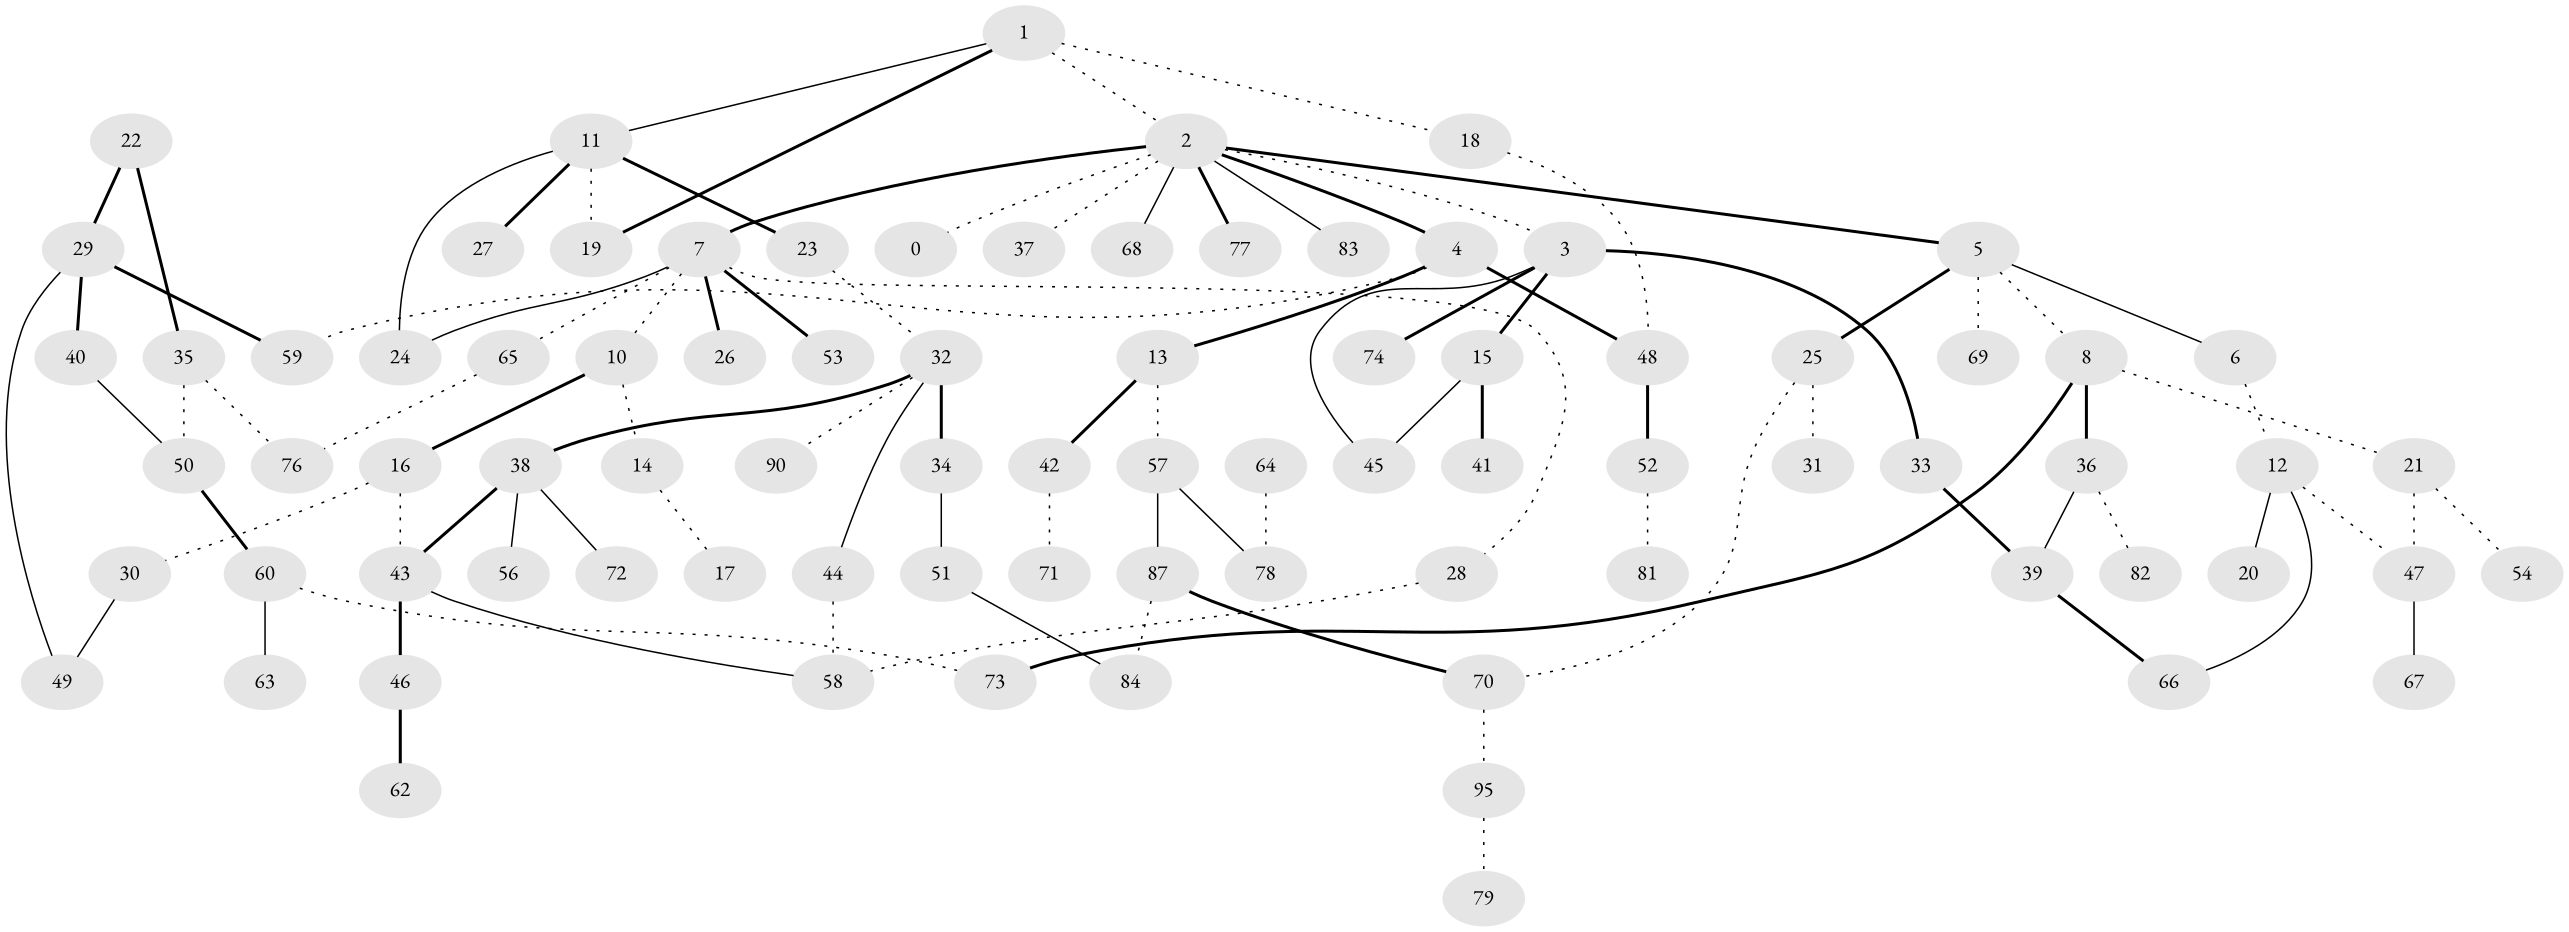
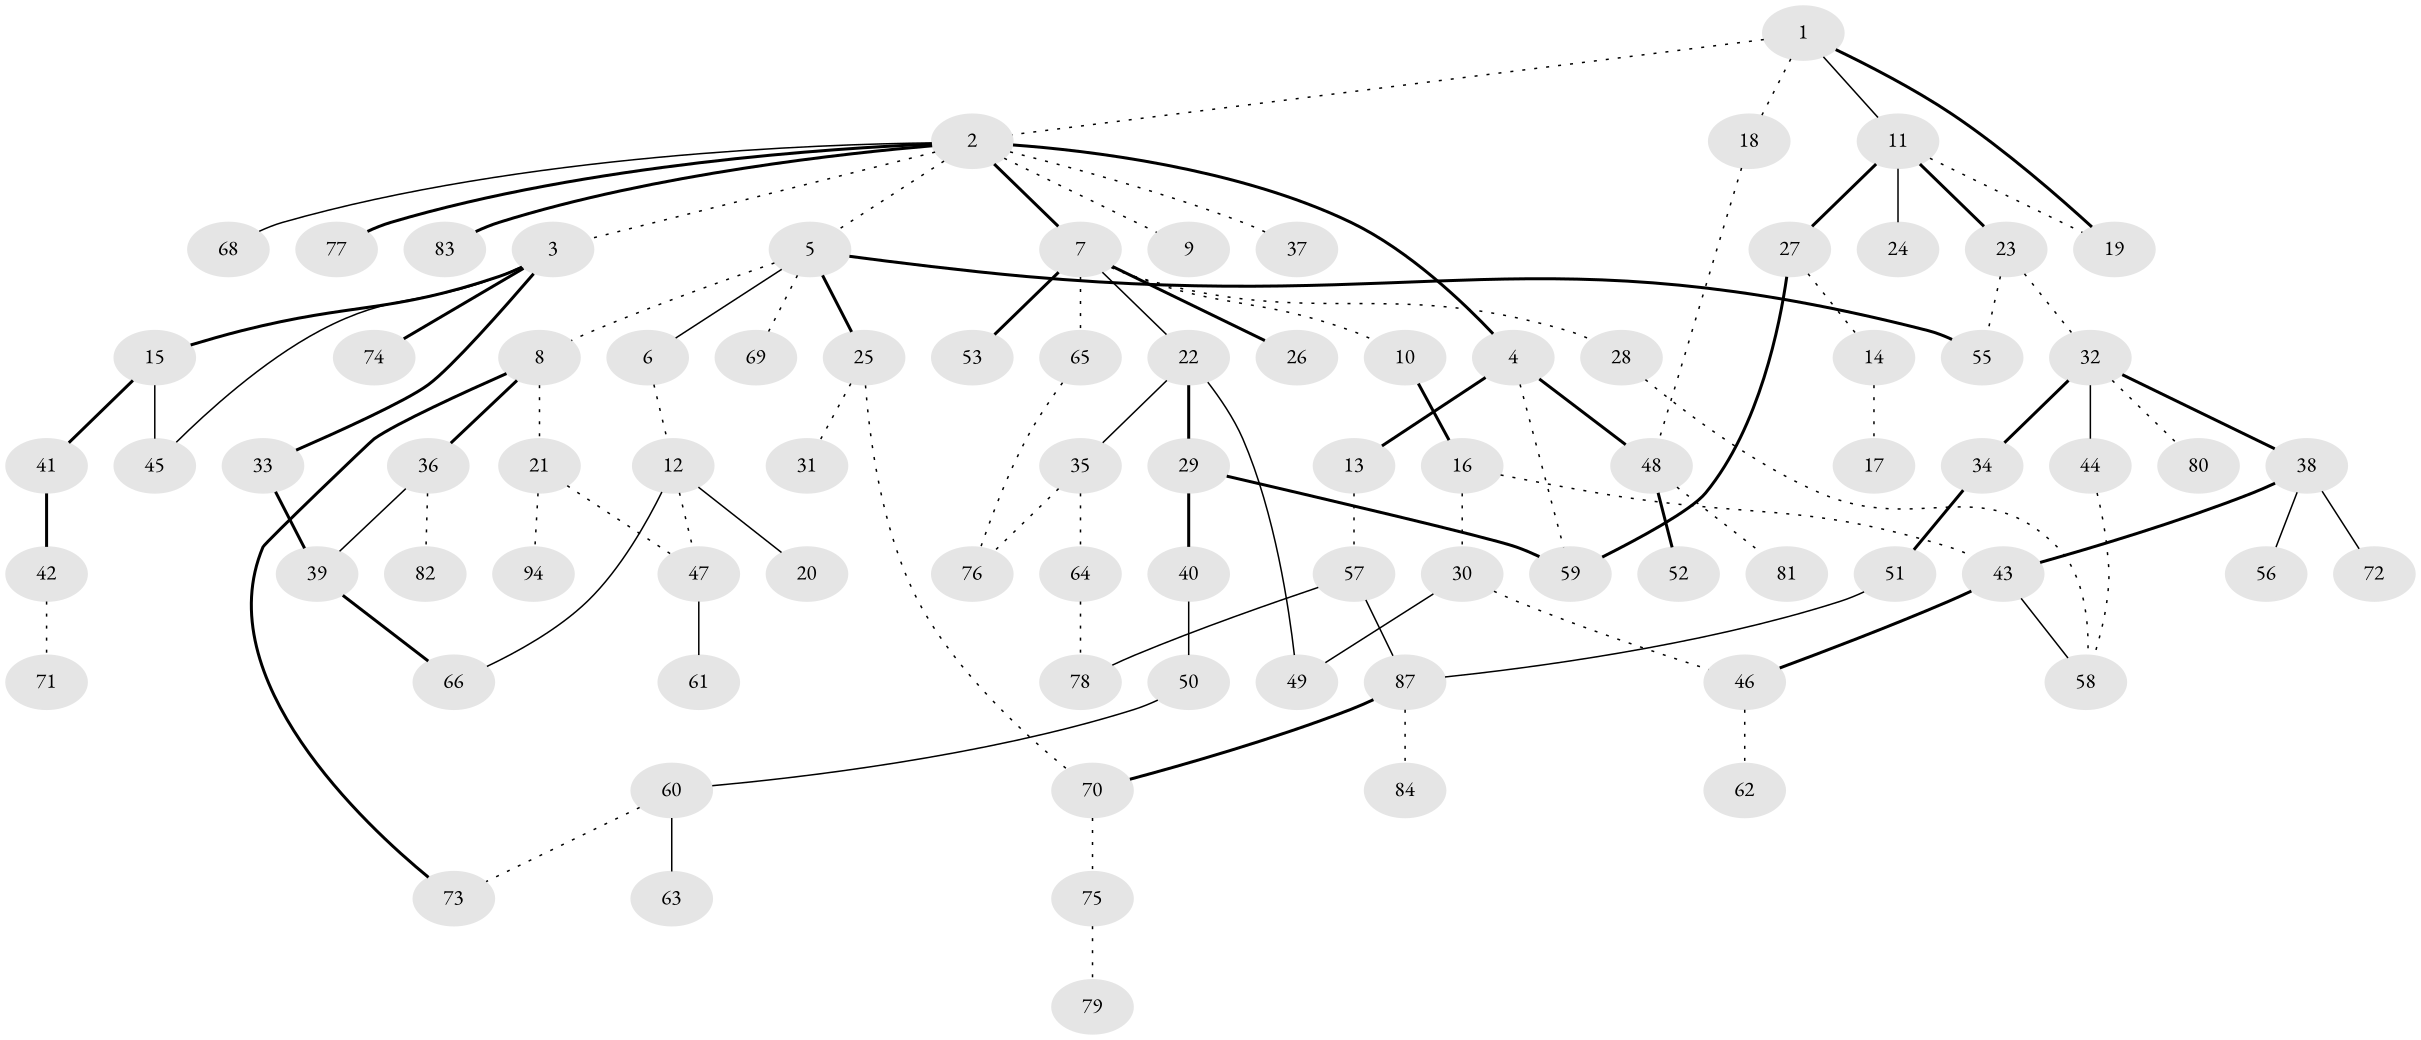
(1565, 193) -> (891, 195)
(1268, 195) -> (701, 175)
(158, 249) -> (1135, 412)
(916, 249) -> (1189, 249)
(532, 308) -> (1134, 303)
none -> (1982, 358)
(184, 412) -> (1080, 520)
(629, 412) -> (1828, 299)
(1104, 412) -> (47, 520)
none -> (1740, 438)
(8, 460) -> (1268, 513)
(776, 466) -> (2199, 466)
(224, 520) -> (938, 756)
(941, 520) -> (1939, 520)
(1648, 520) -> (1719, 520)
(2522, 574) -> (533, 574)
(1036, 628) -> (1668, 644)
none -> (1600, 633)
(2414, 682) -> (699, 682)
(400, 737) -> (1745, 737)
(1484, 790) -> (1093, 899)
